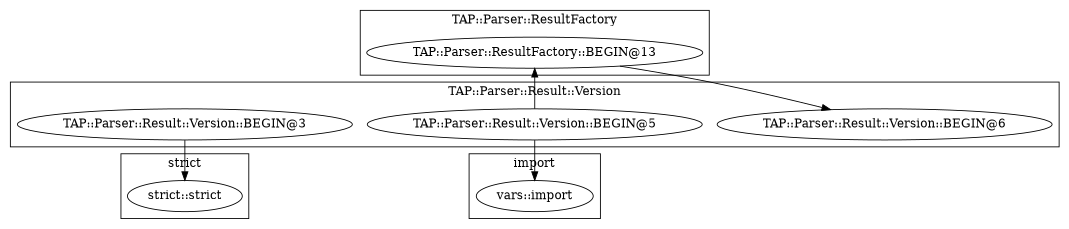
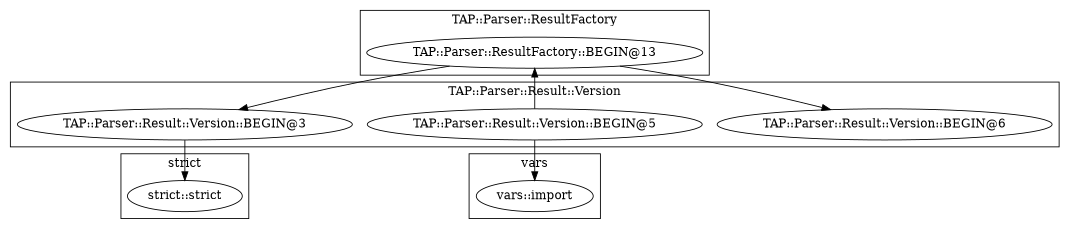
none -> (333, 88)
(535, 164) -> (535, 164)
